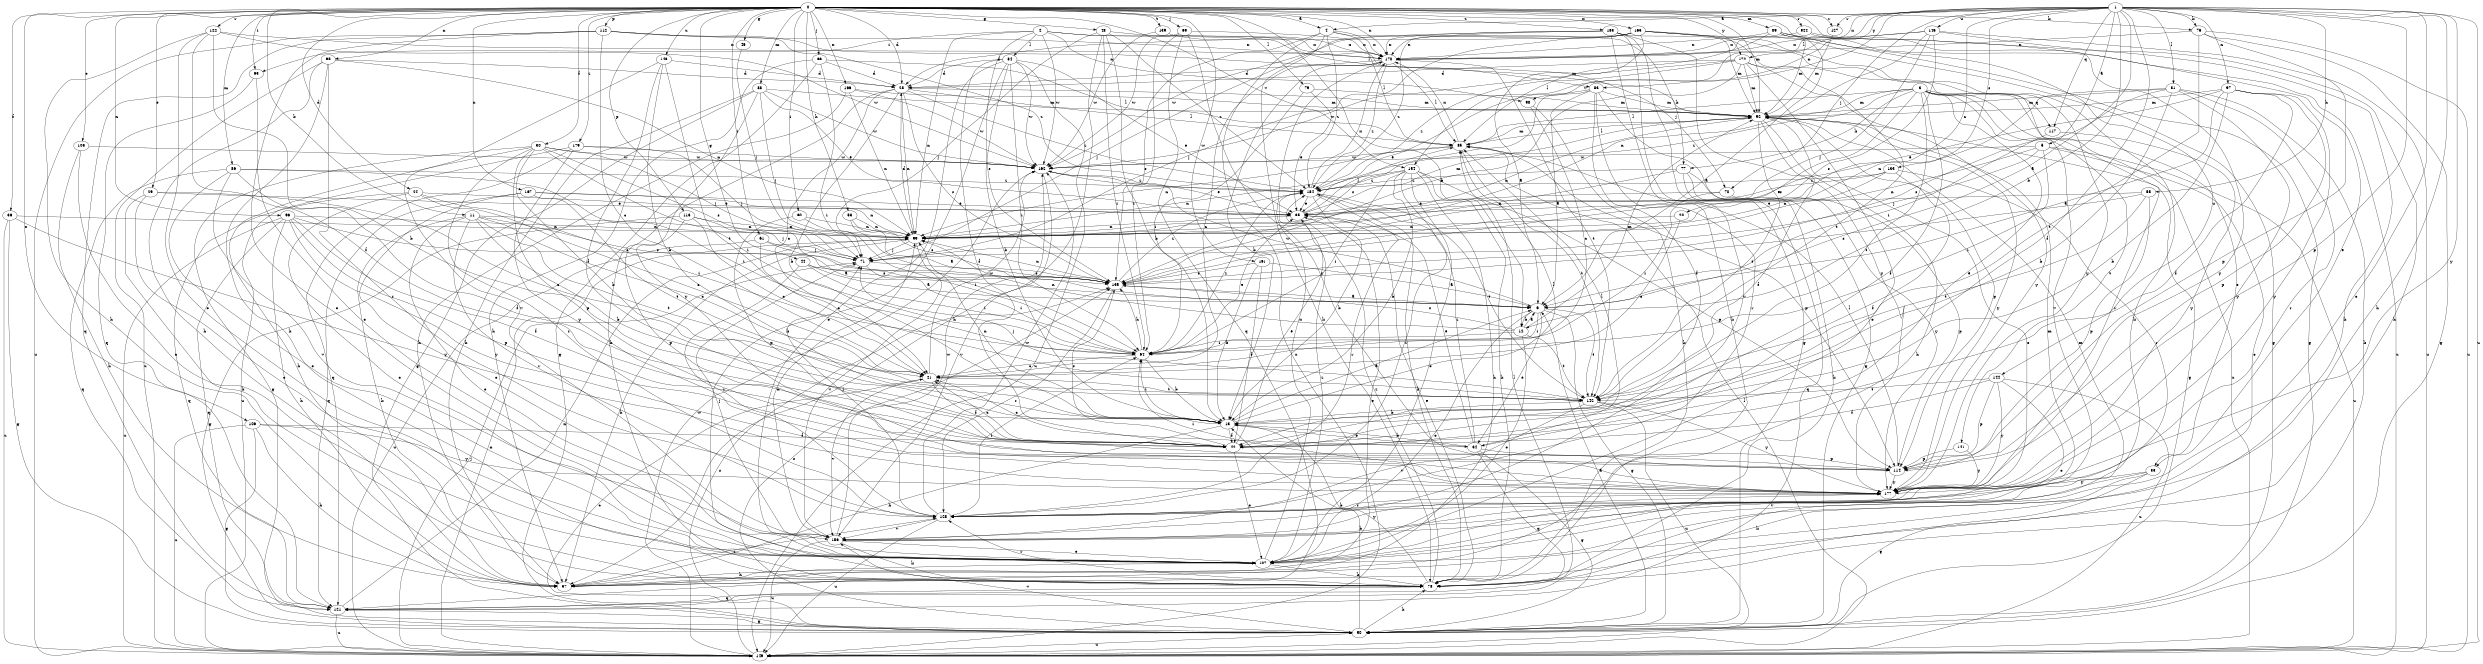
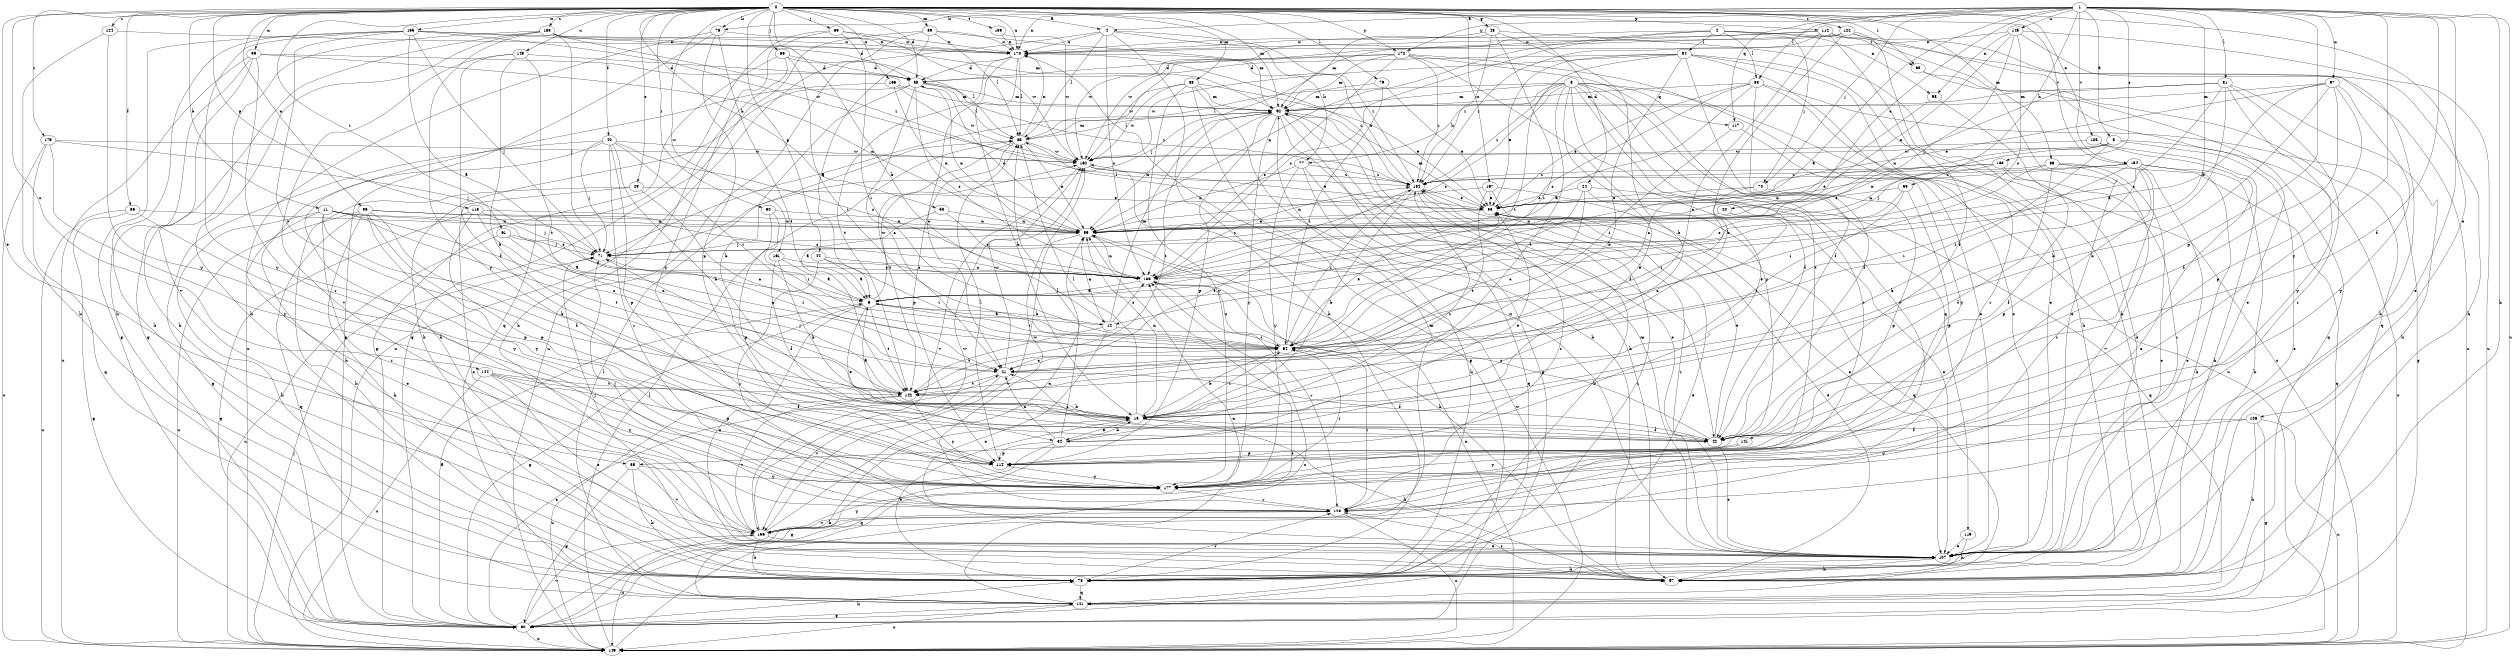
(1804, 31) -> (110, 31)
(1835, 31) -> none
(743, 45) -> none
(902, 88) -> (916, 83)
(538, 146) -> (609, 140)
(1801, 235) -> (1544, 275)
(1138, 320) -> (1226, 314)
none -> (1968, 535)
